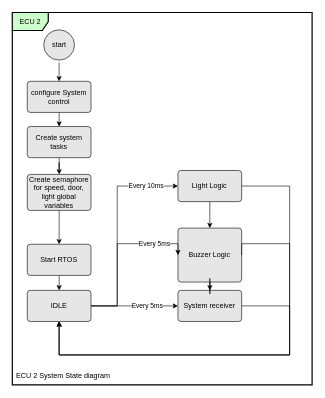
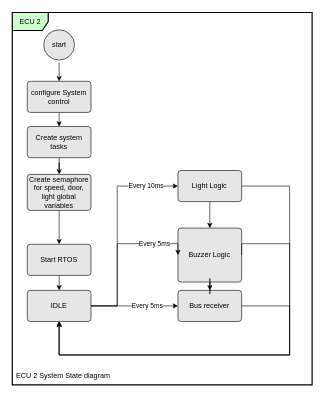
(210, 306) -> (210, 306)
